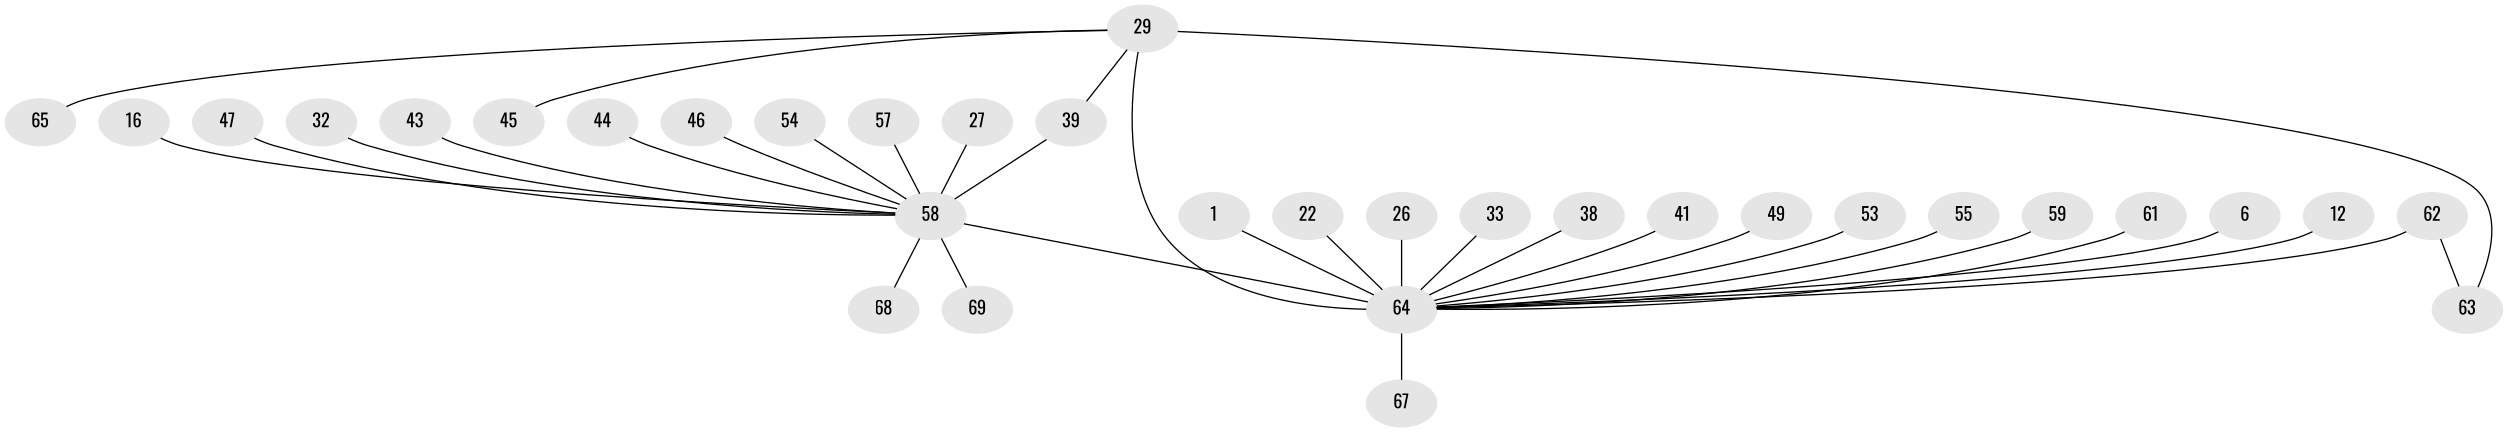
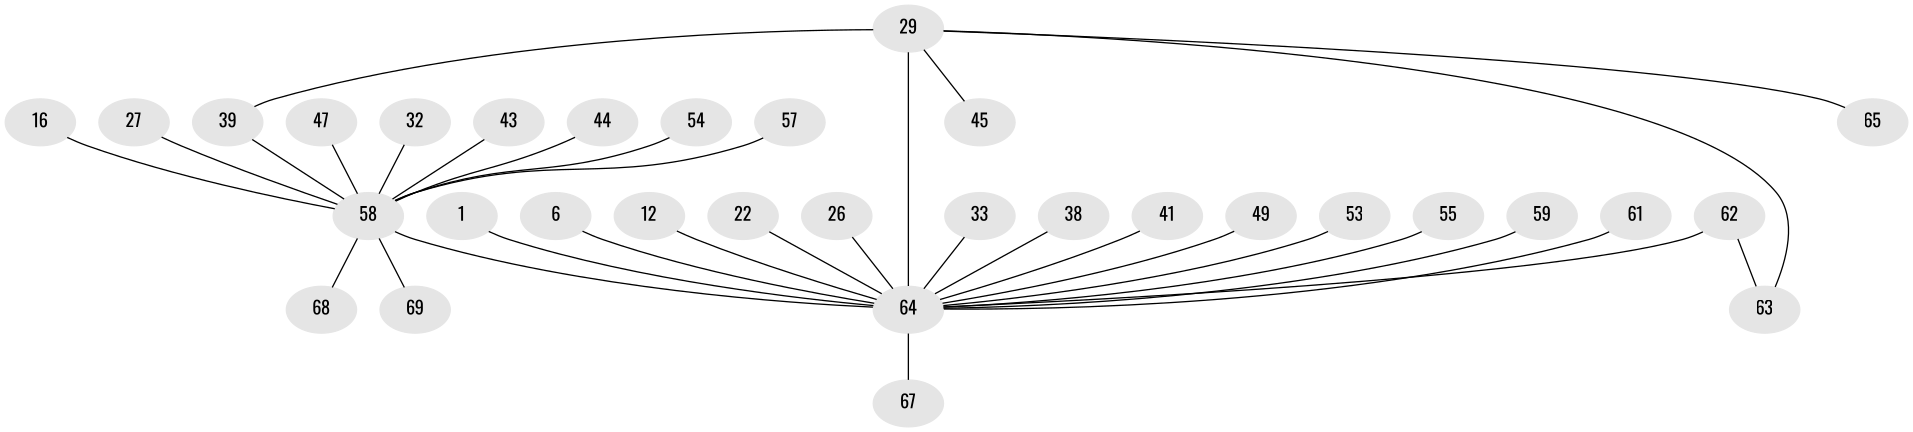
(696, 122) -> none
